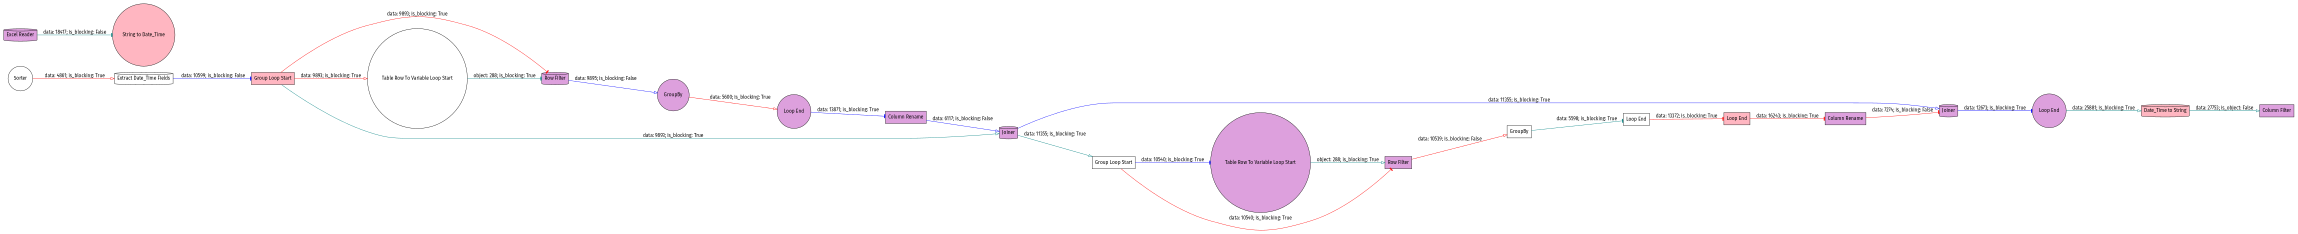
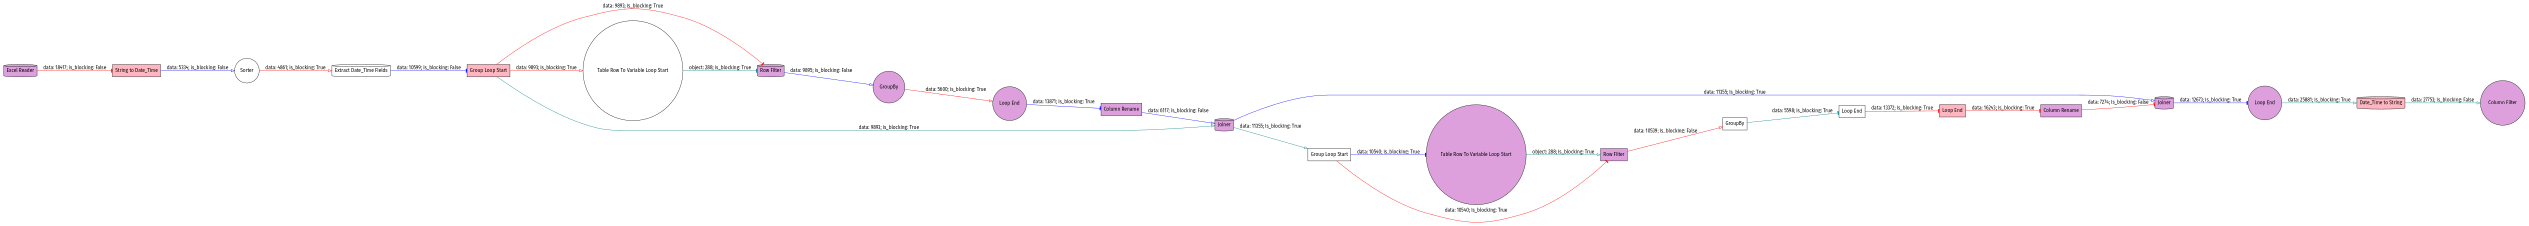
(74, 35) -> (74, 71)
(144, 35) -> (137, 71)
none -> (196, 71)
(2225, 108) -> (2443, 100)
(2277, 111) -> (2503, 103)
